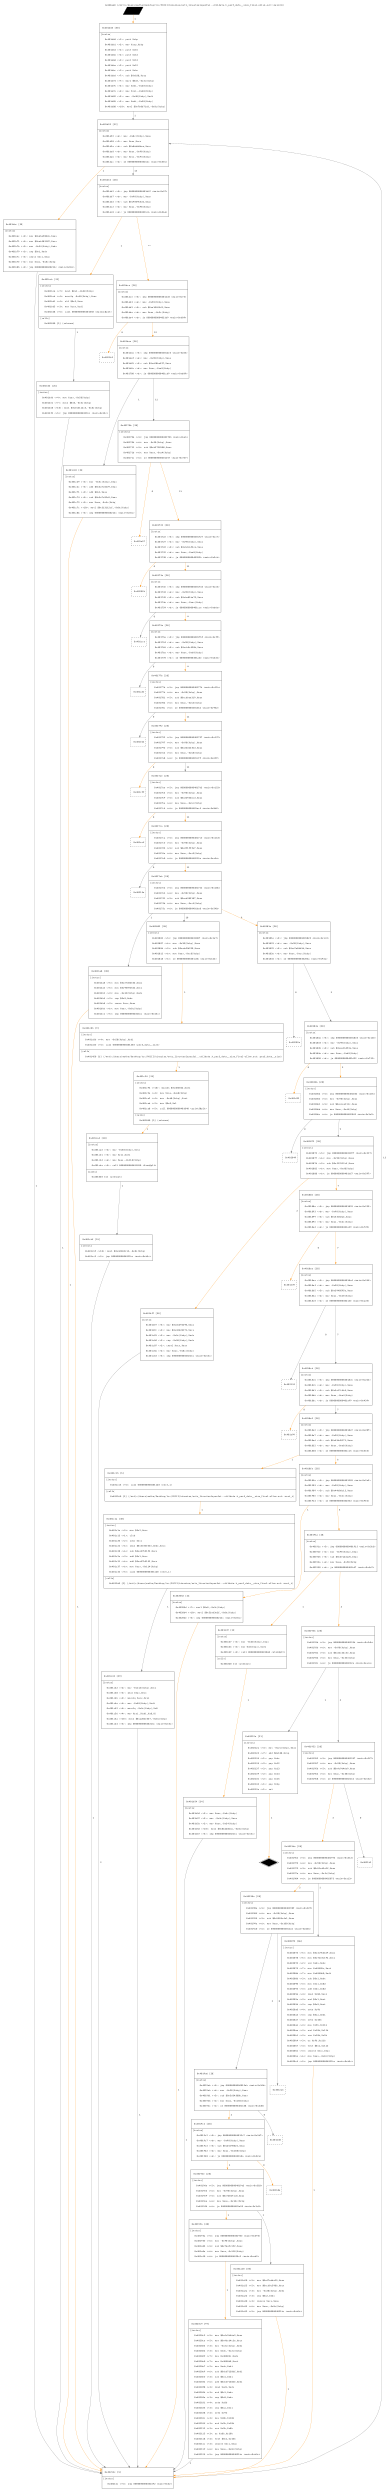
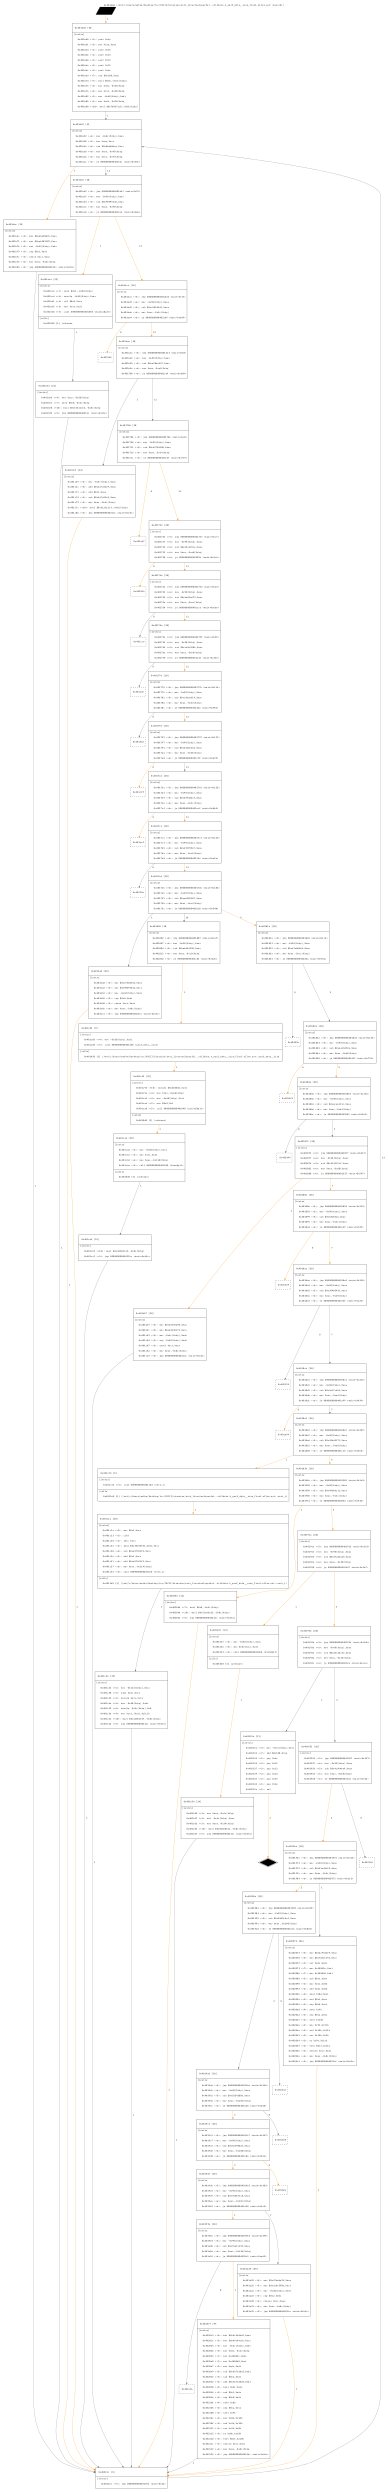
none -> (187, 2389)
